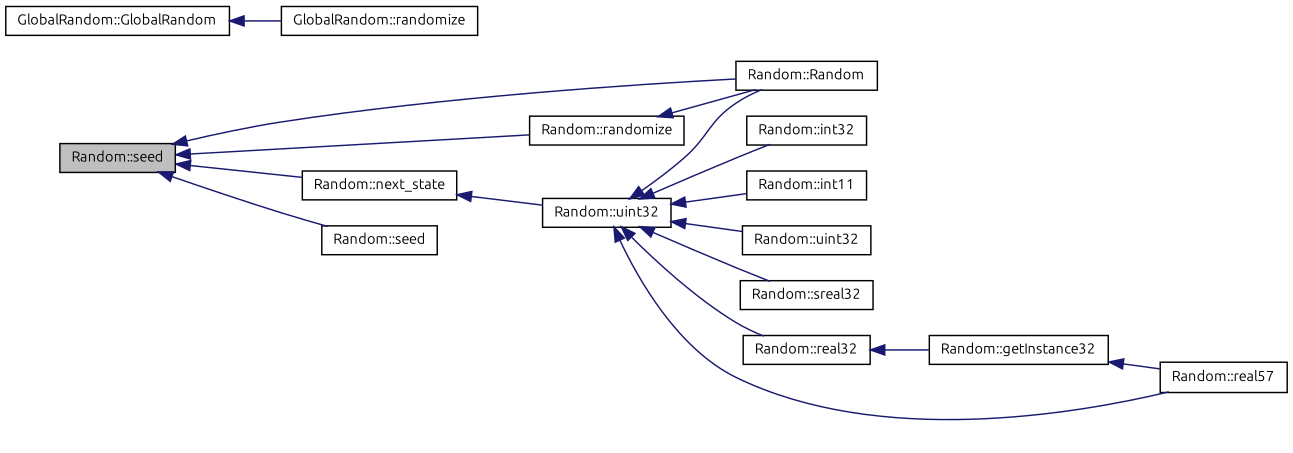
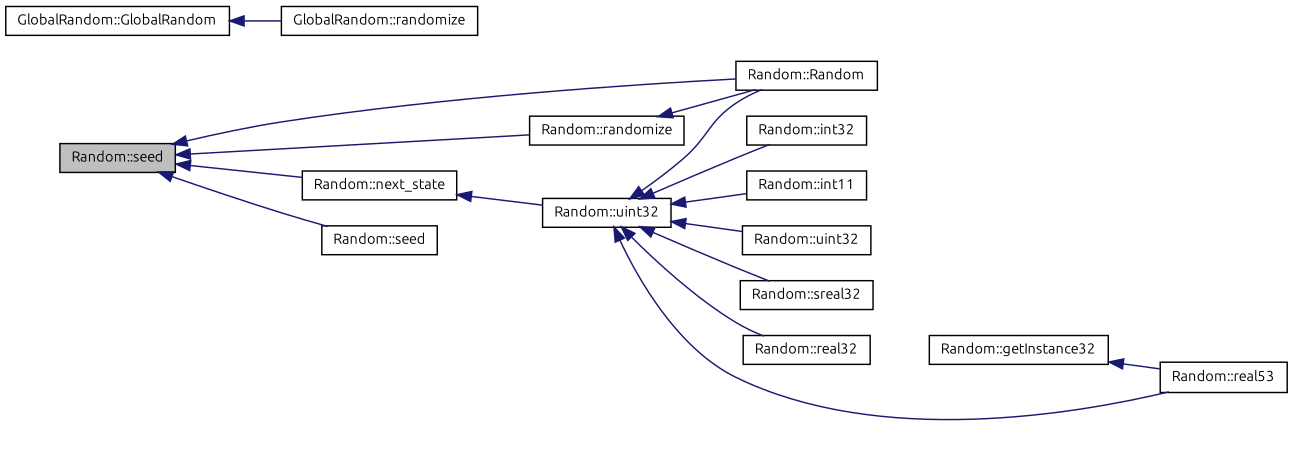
(907, 350) -> none
(1224, 377) -> (1224, 377)
